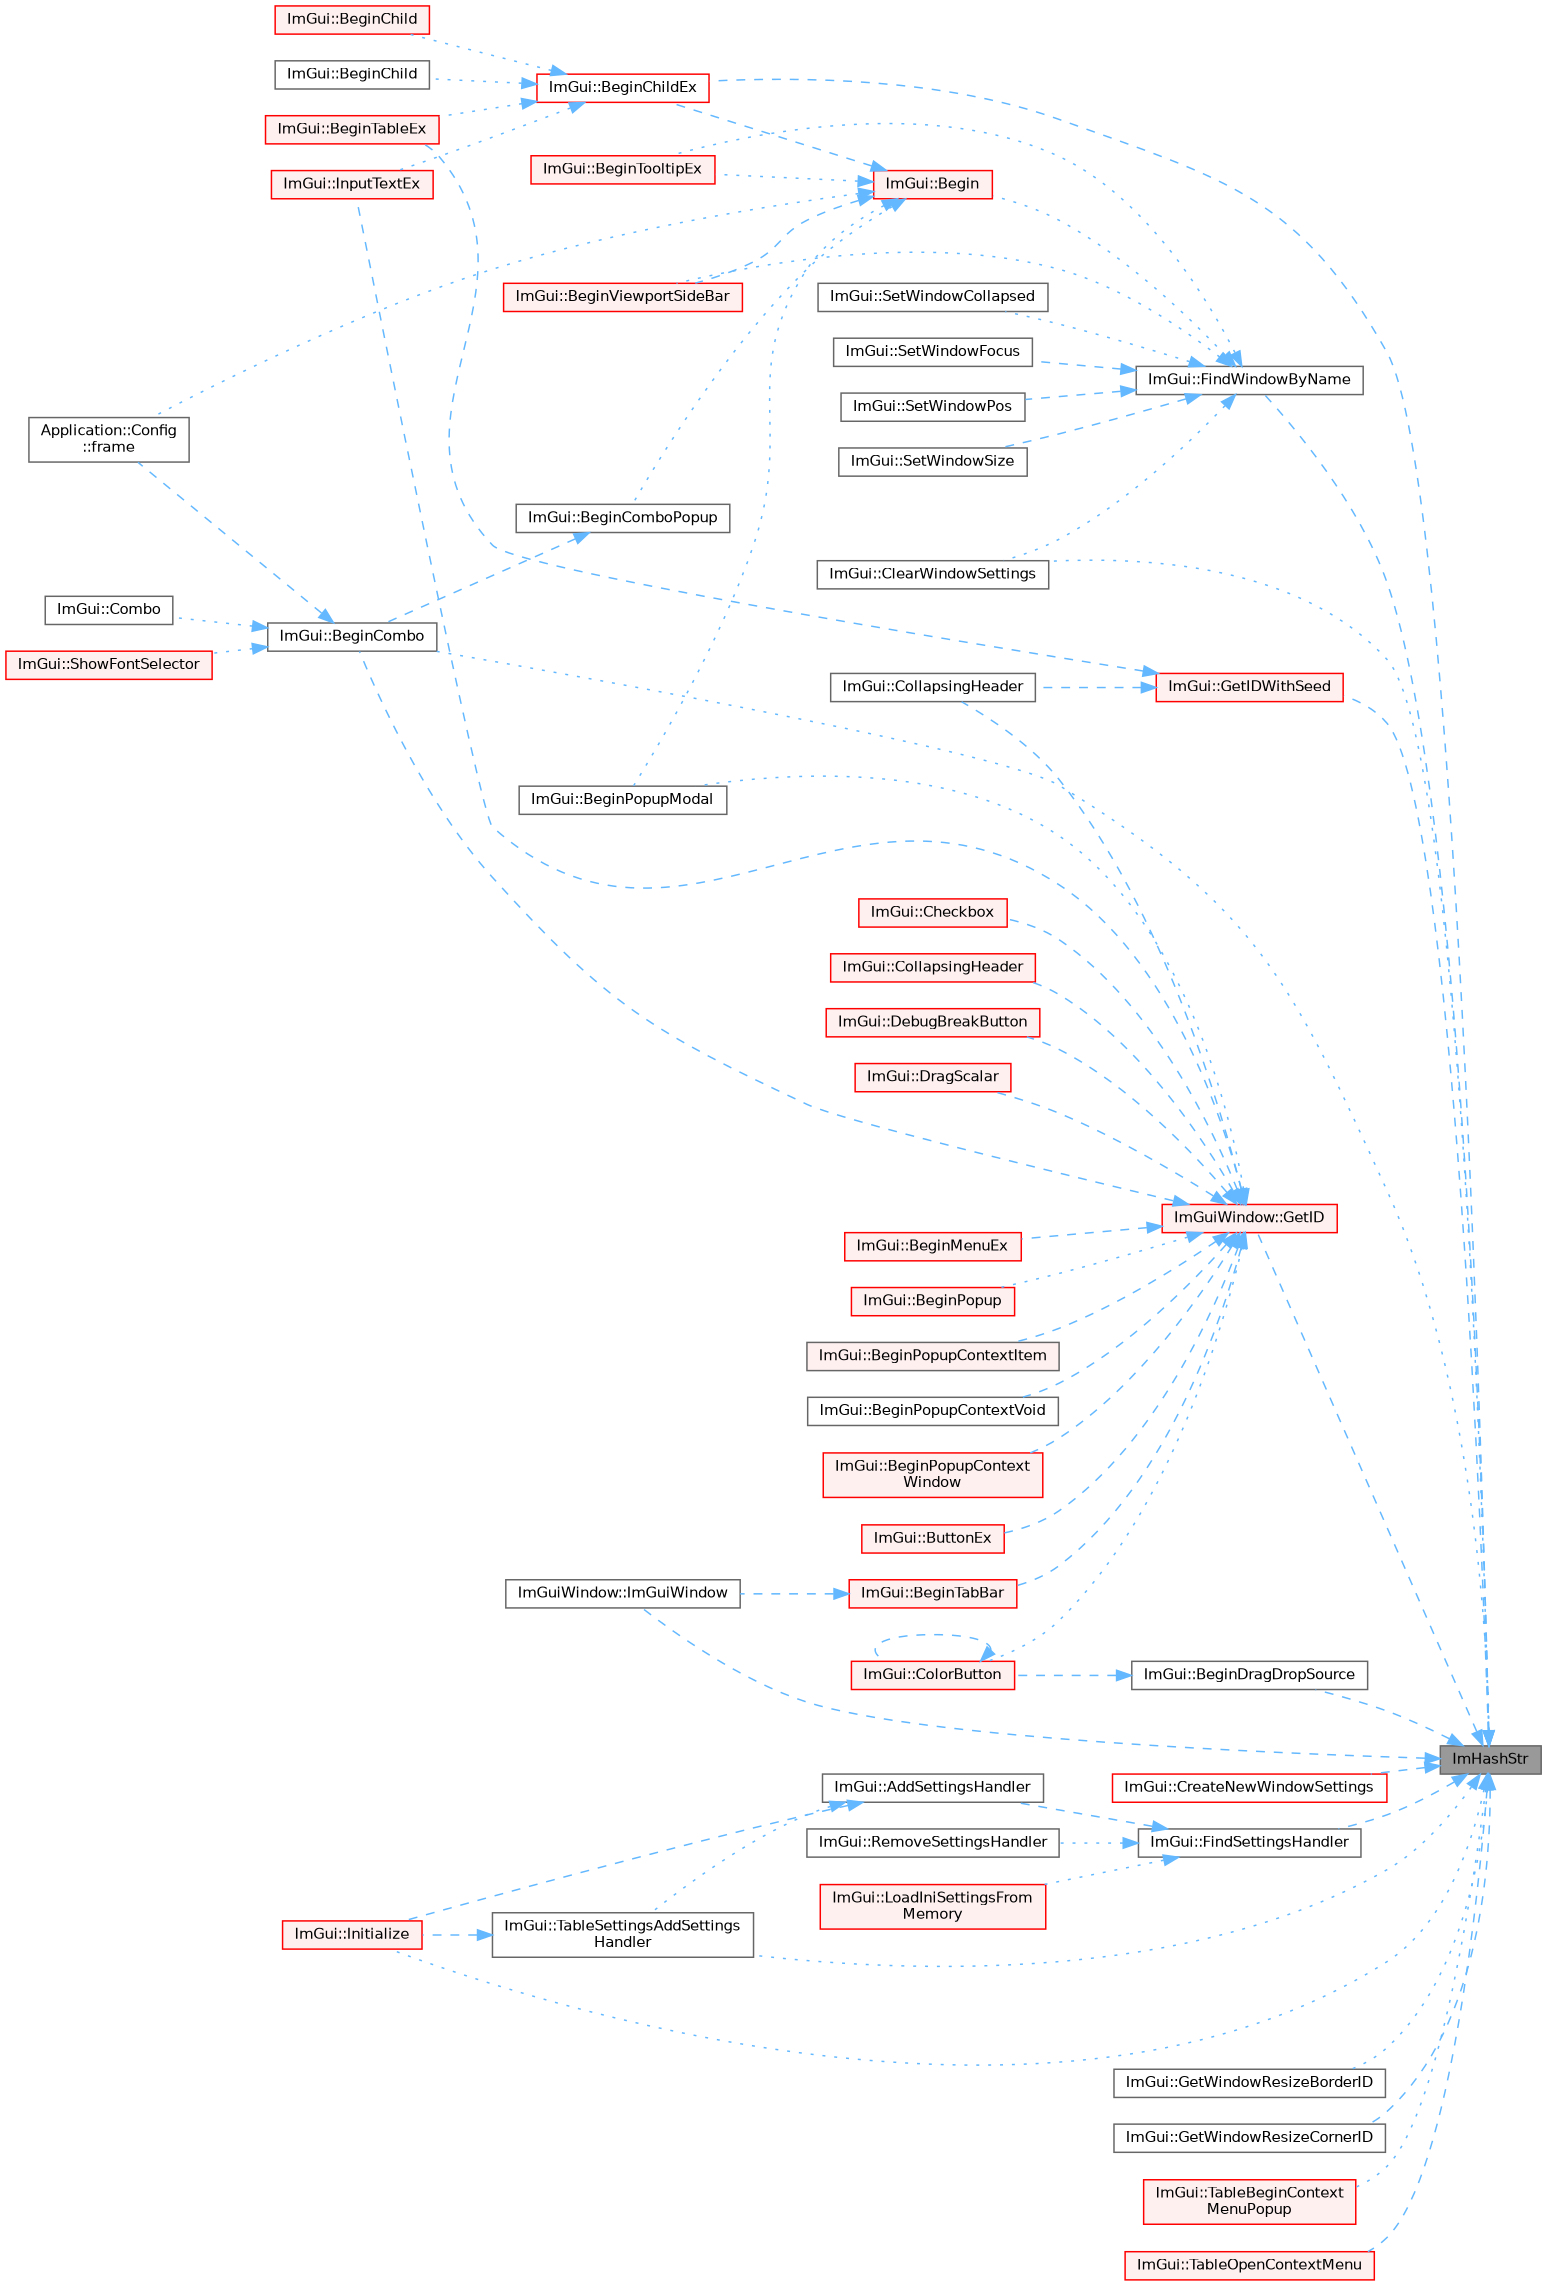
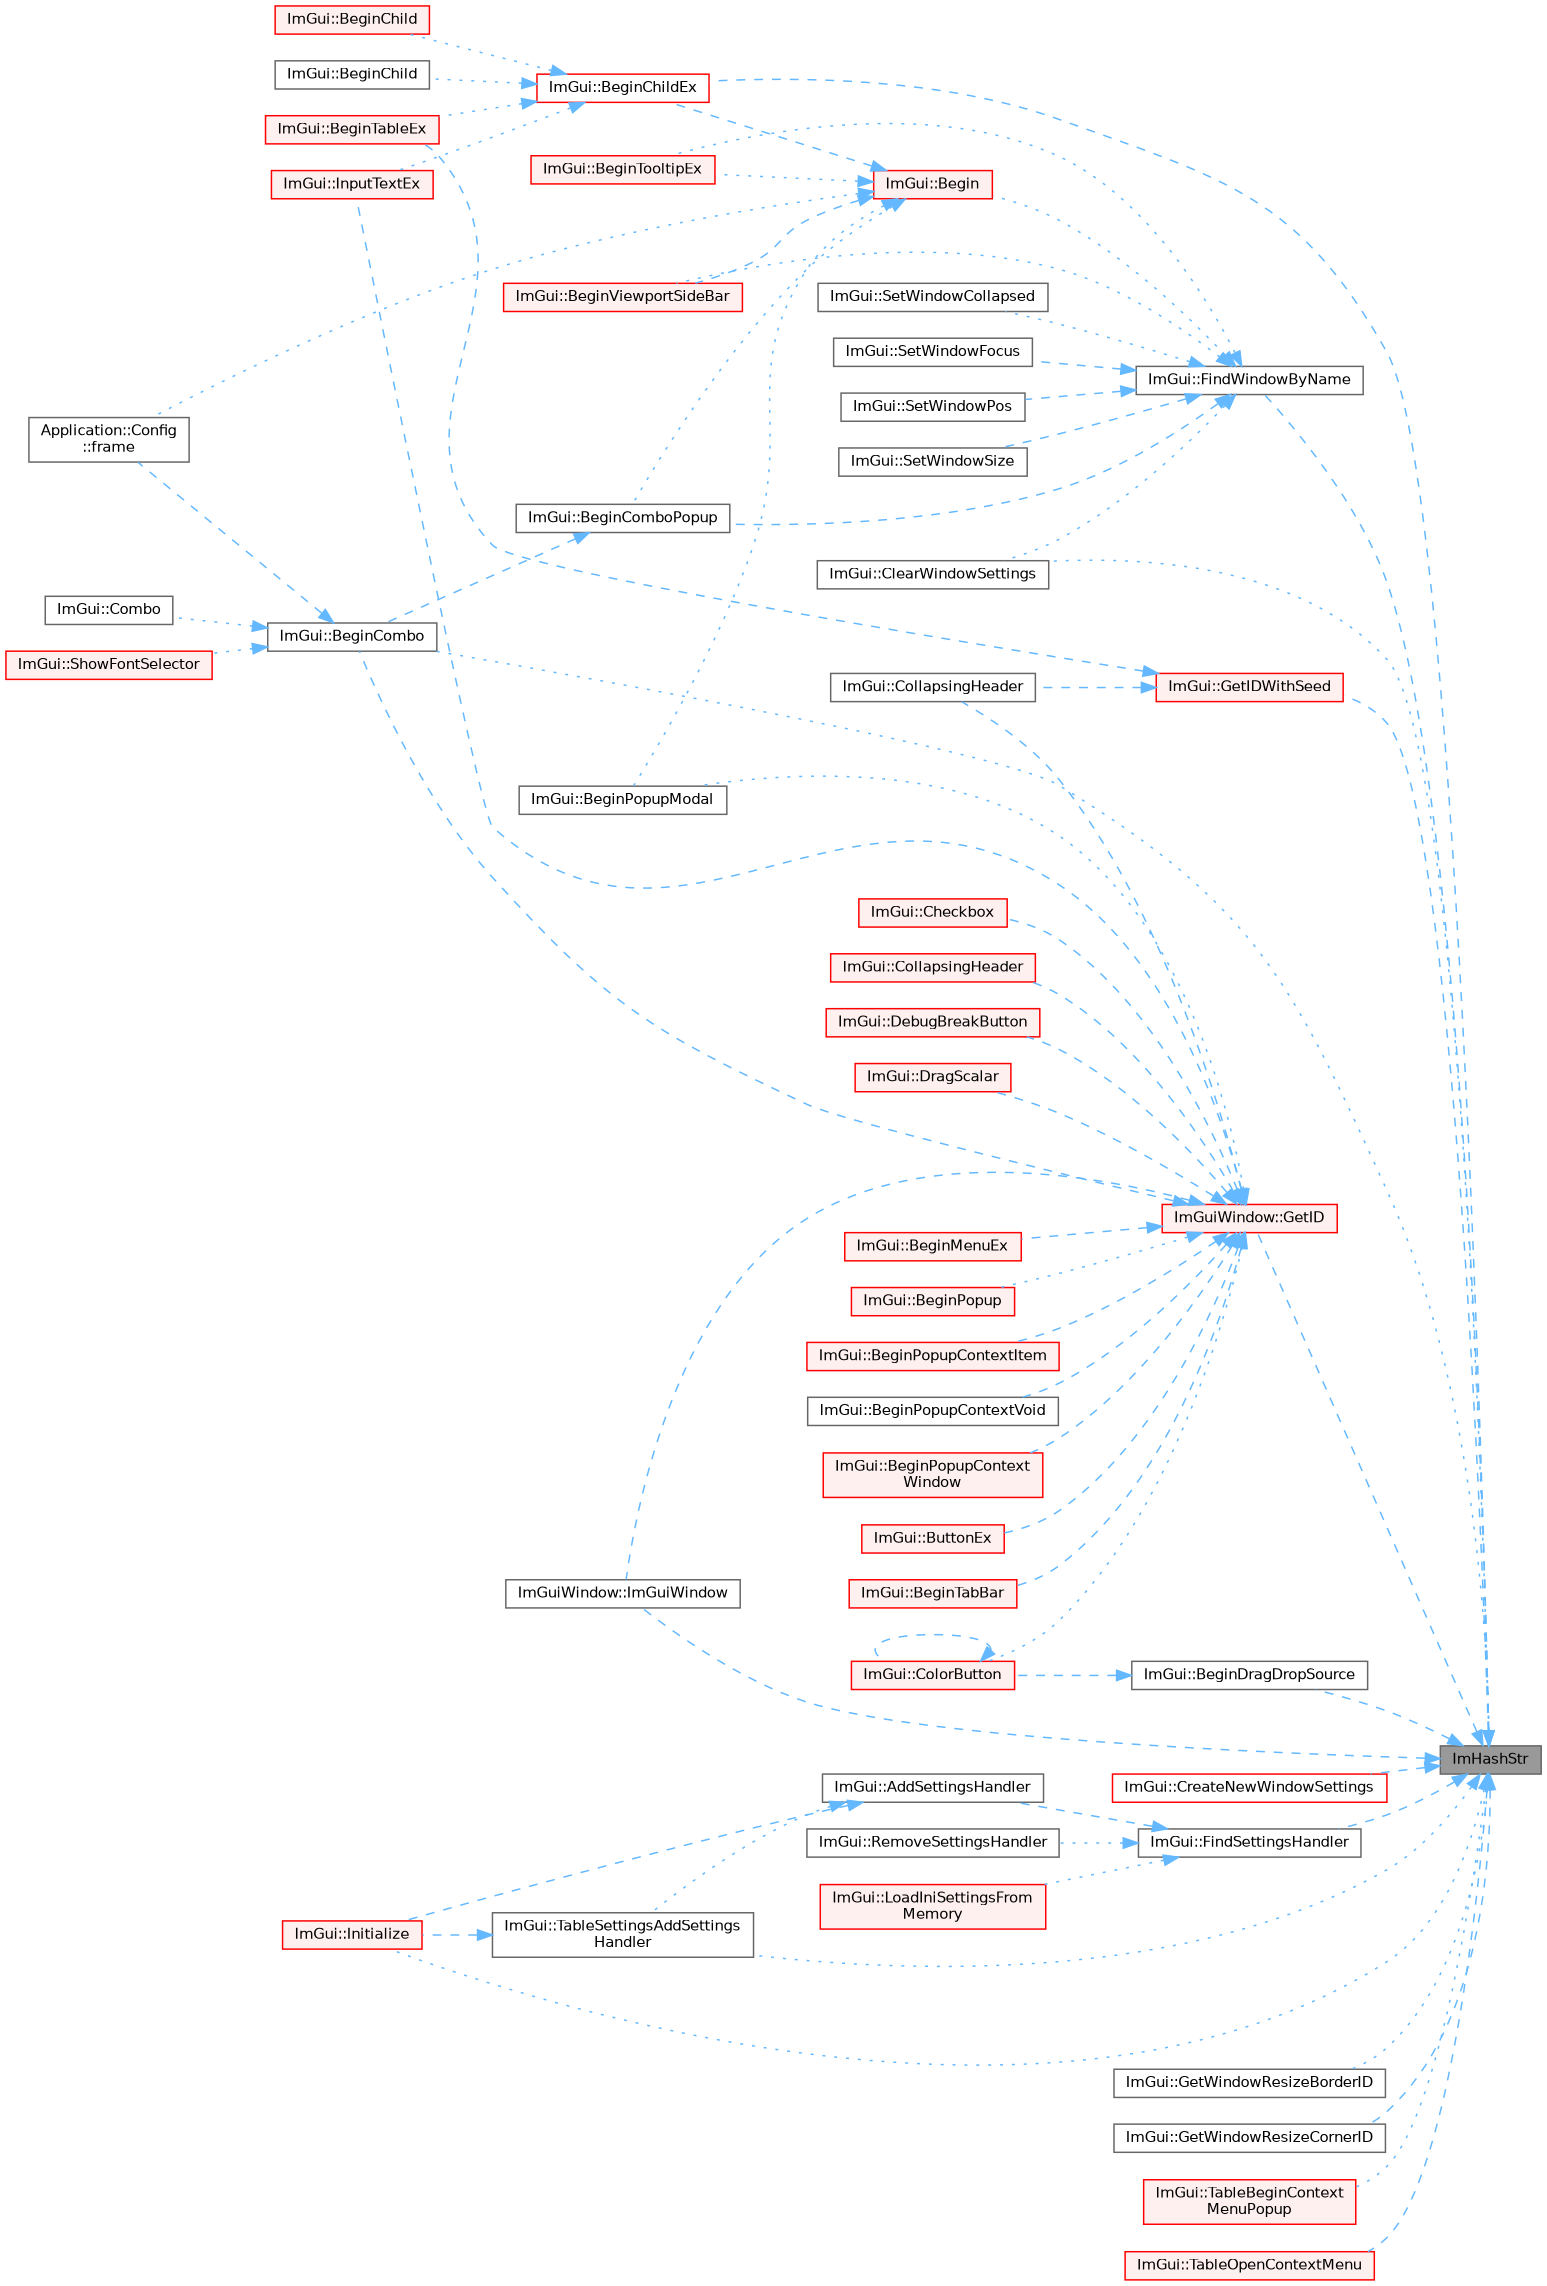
none -> (985, 506)
(933, 1357) -> (933, 1357)
(787, 1594) -> (798, 1226)
